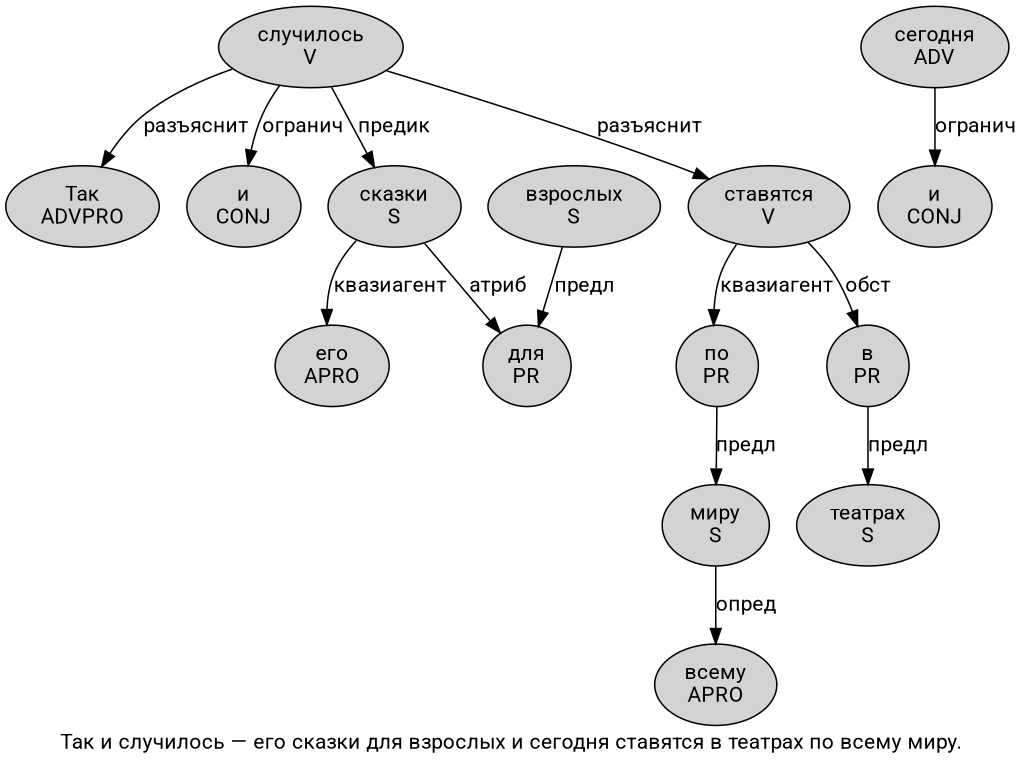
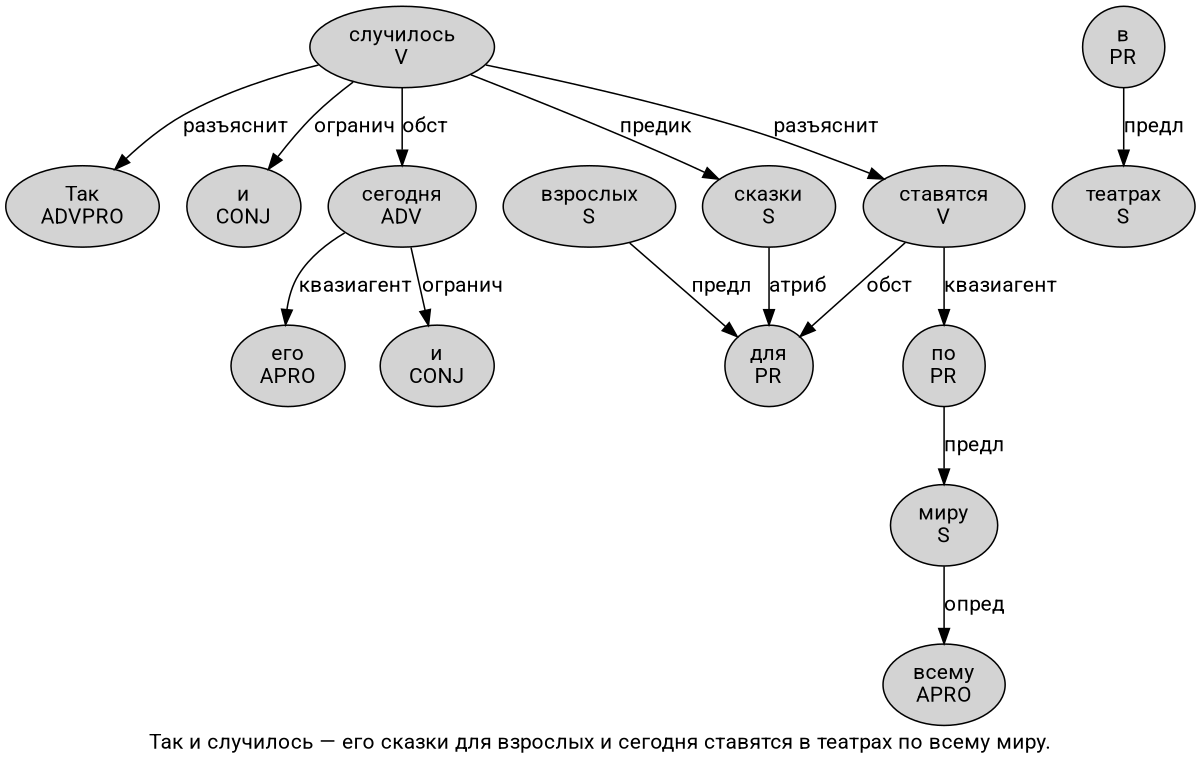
none -> (402, 119)
(335, 272) -> (306, 264)
(834, 274) -> (859, 284)
